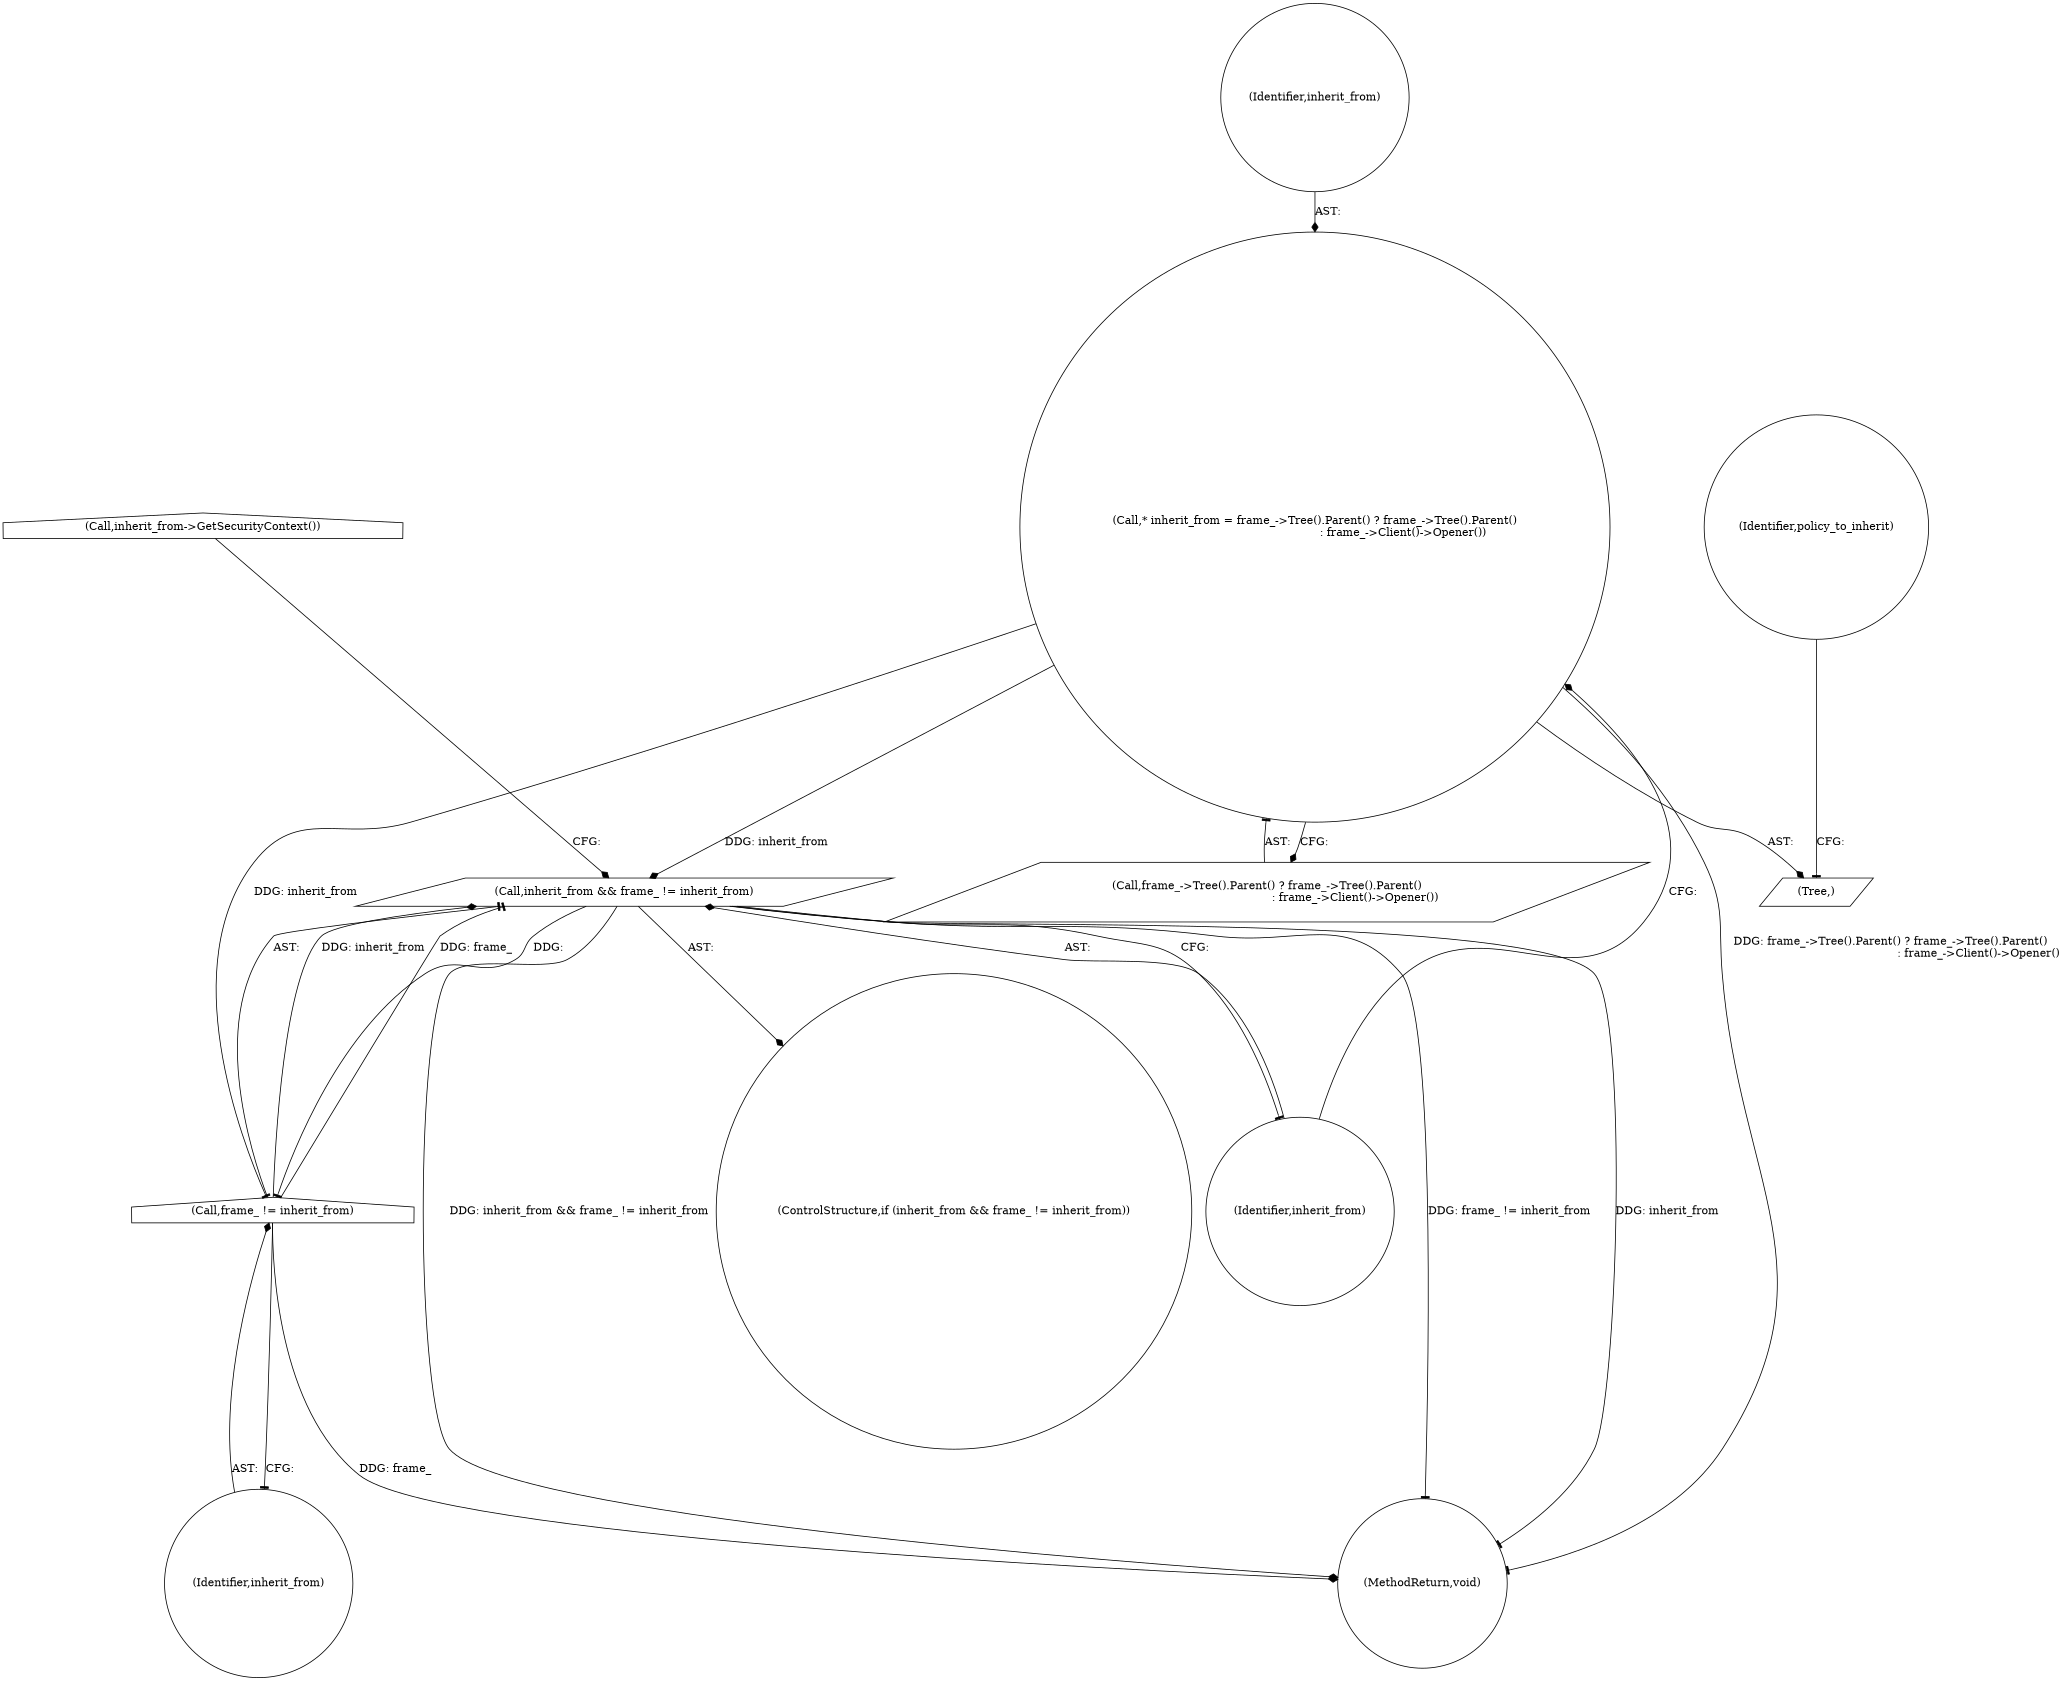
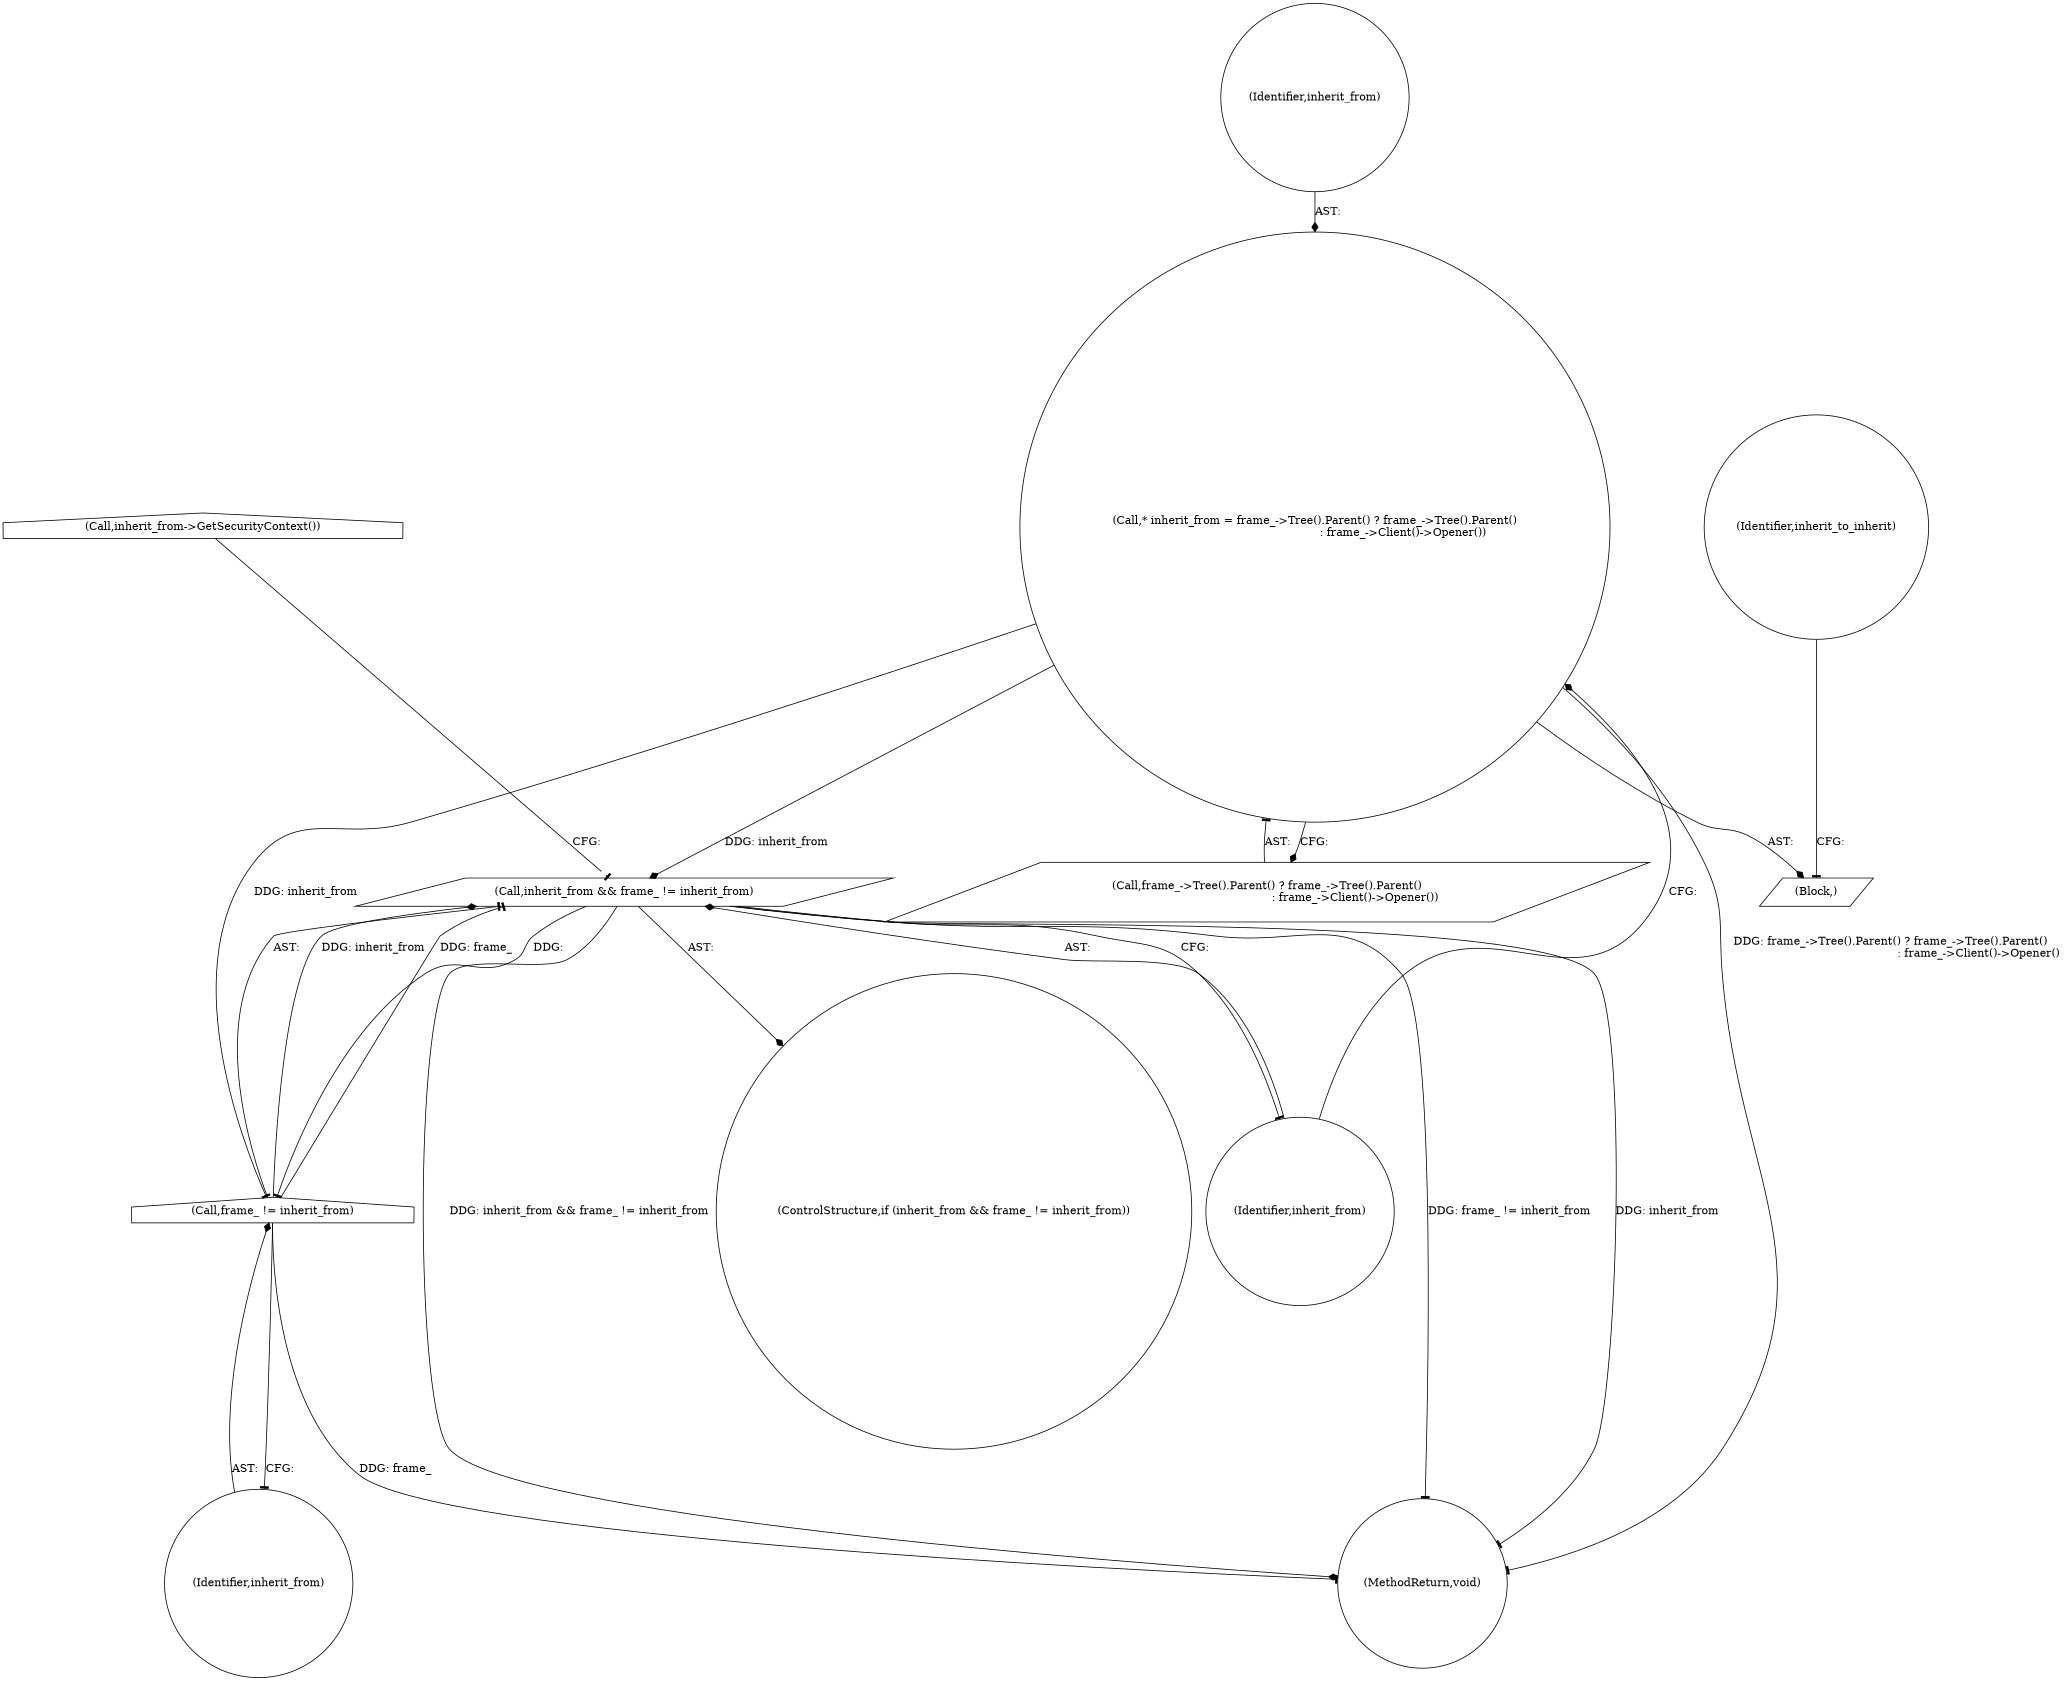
(1816, 527) -> (1816, 527)
(408, 705) -> (408, 705)
(1816, 892) -> (1816, 892)
(706, 1538) -> (706, 1538)
